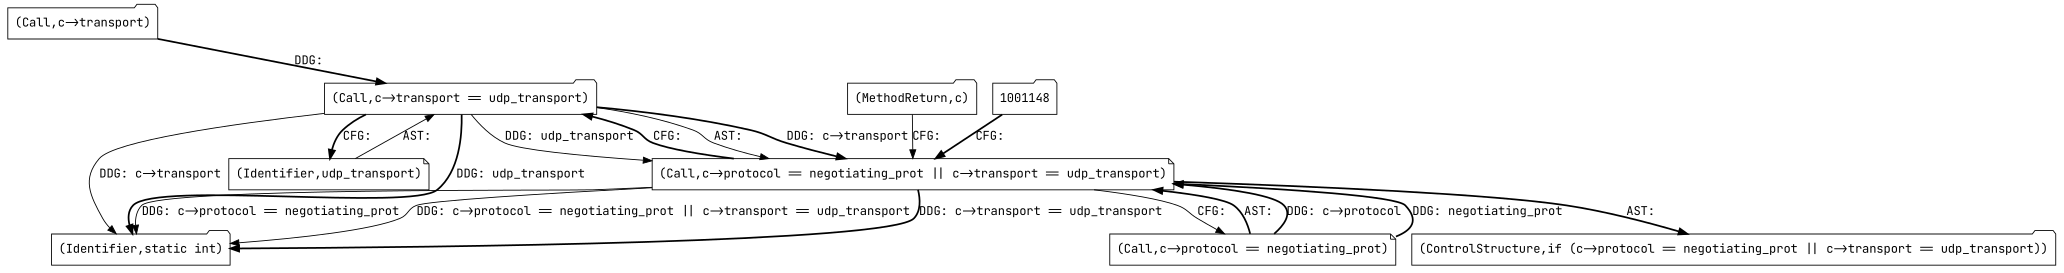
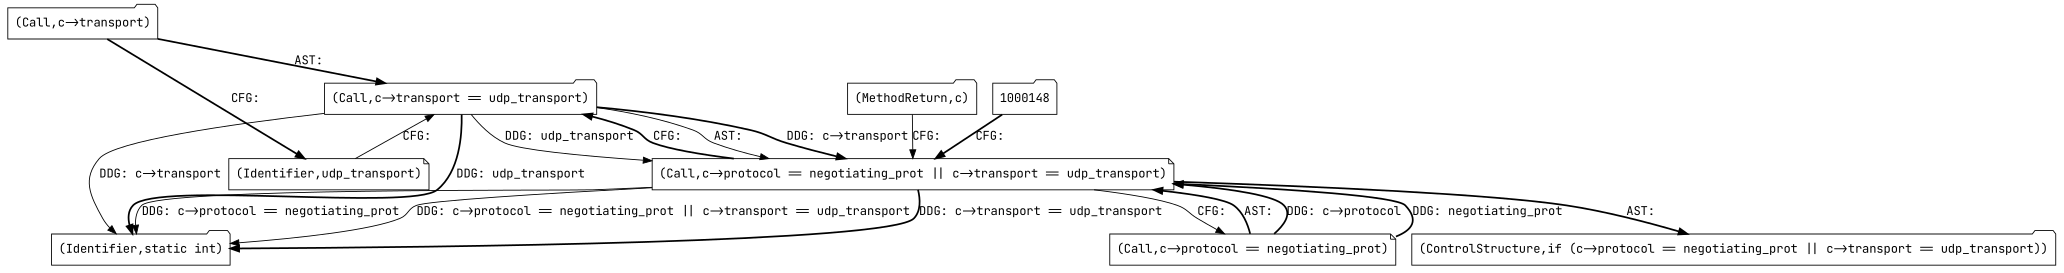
(312, 61) -> (312, 61)
(1025, 99) -> (1025, 99)
(345, 128) -> (202, 97)
(421, 136) -> (421, 136)
